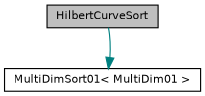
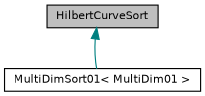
(110, 43) -> (95, 54)
